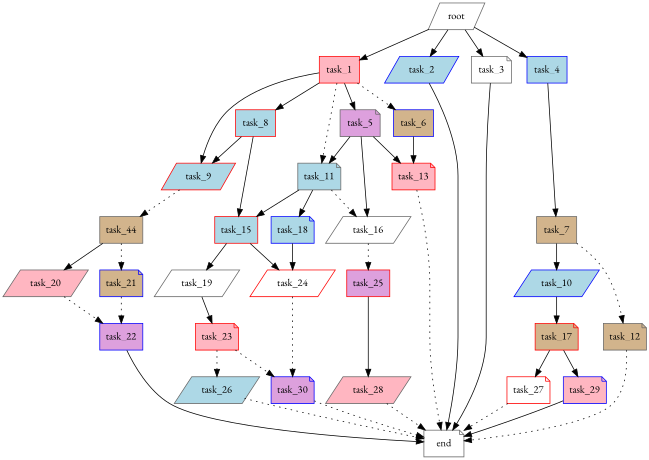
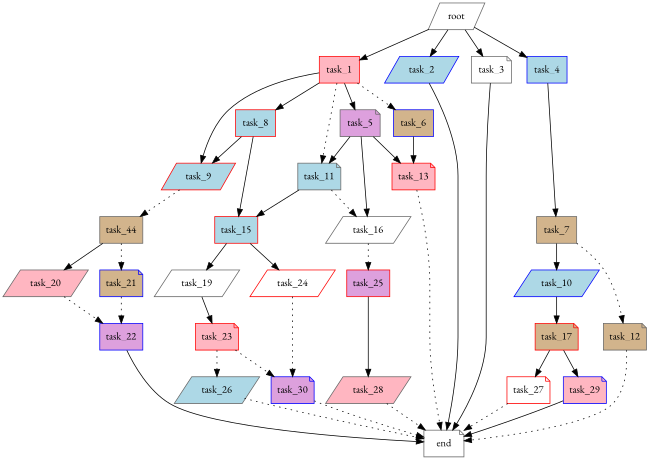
(293, 230) -> none
